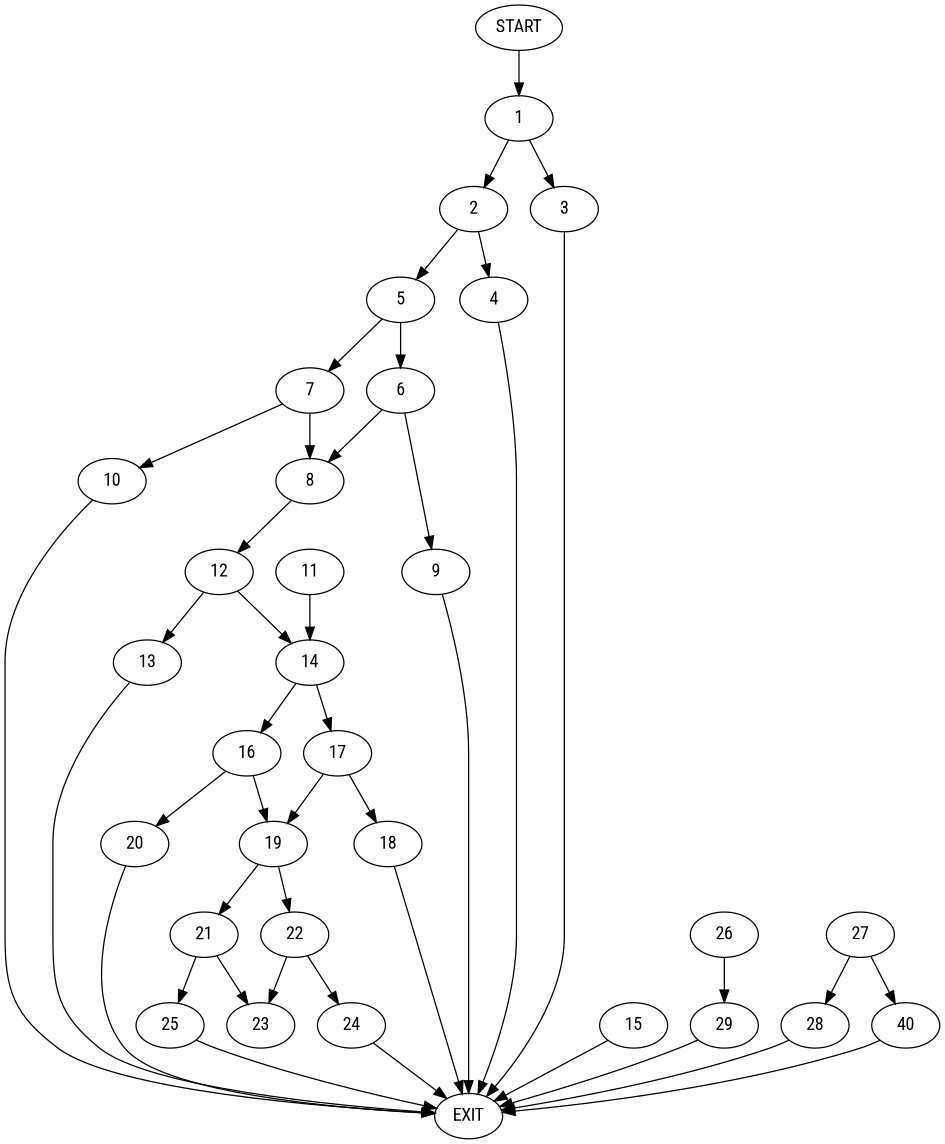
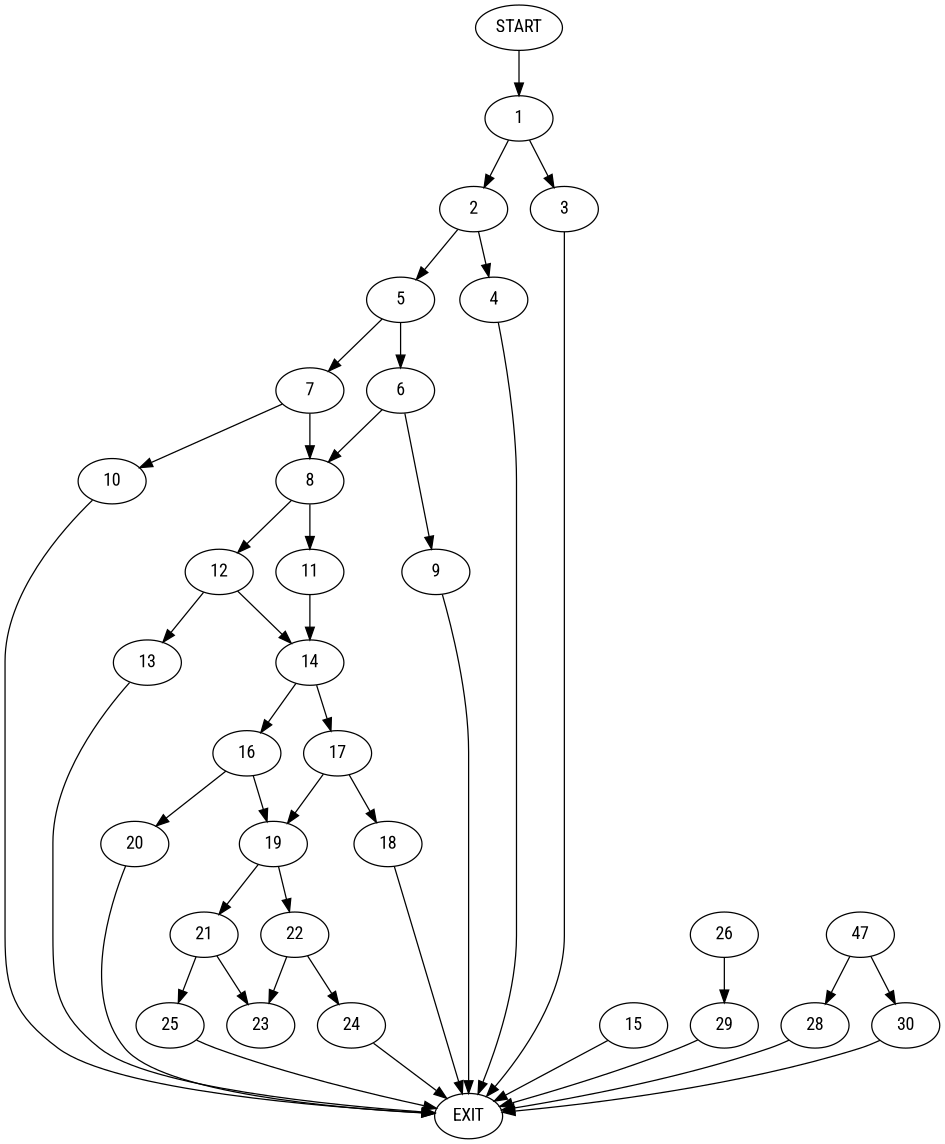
none -> (310, 520)
(860, 935) -> (860, 935)
(906, 1025) -> (906, 1025)
